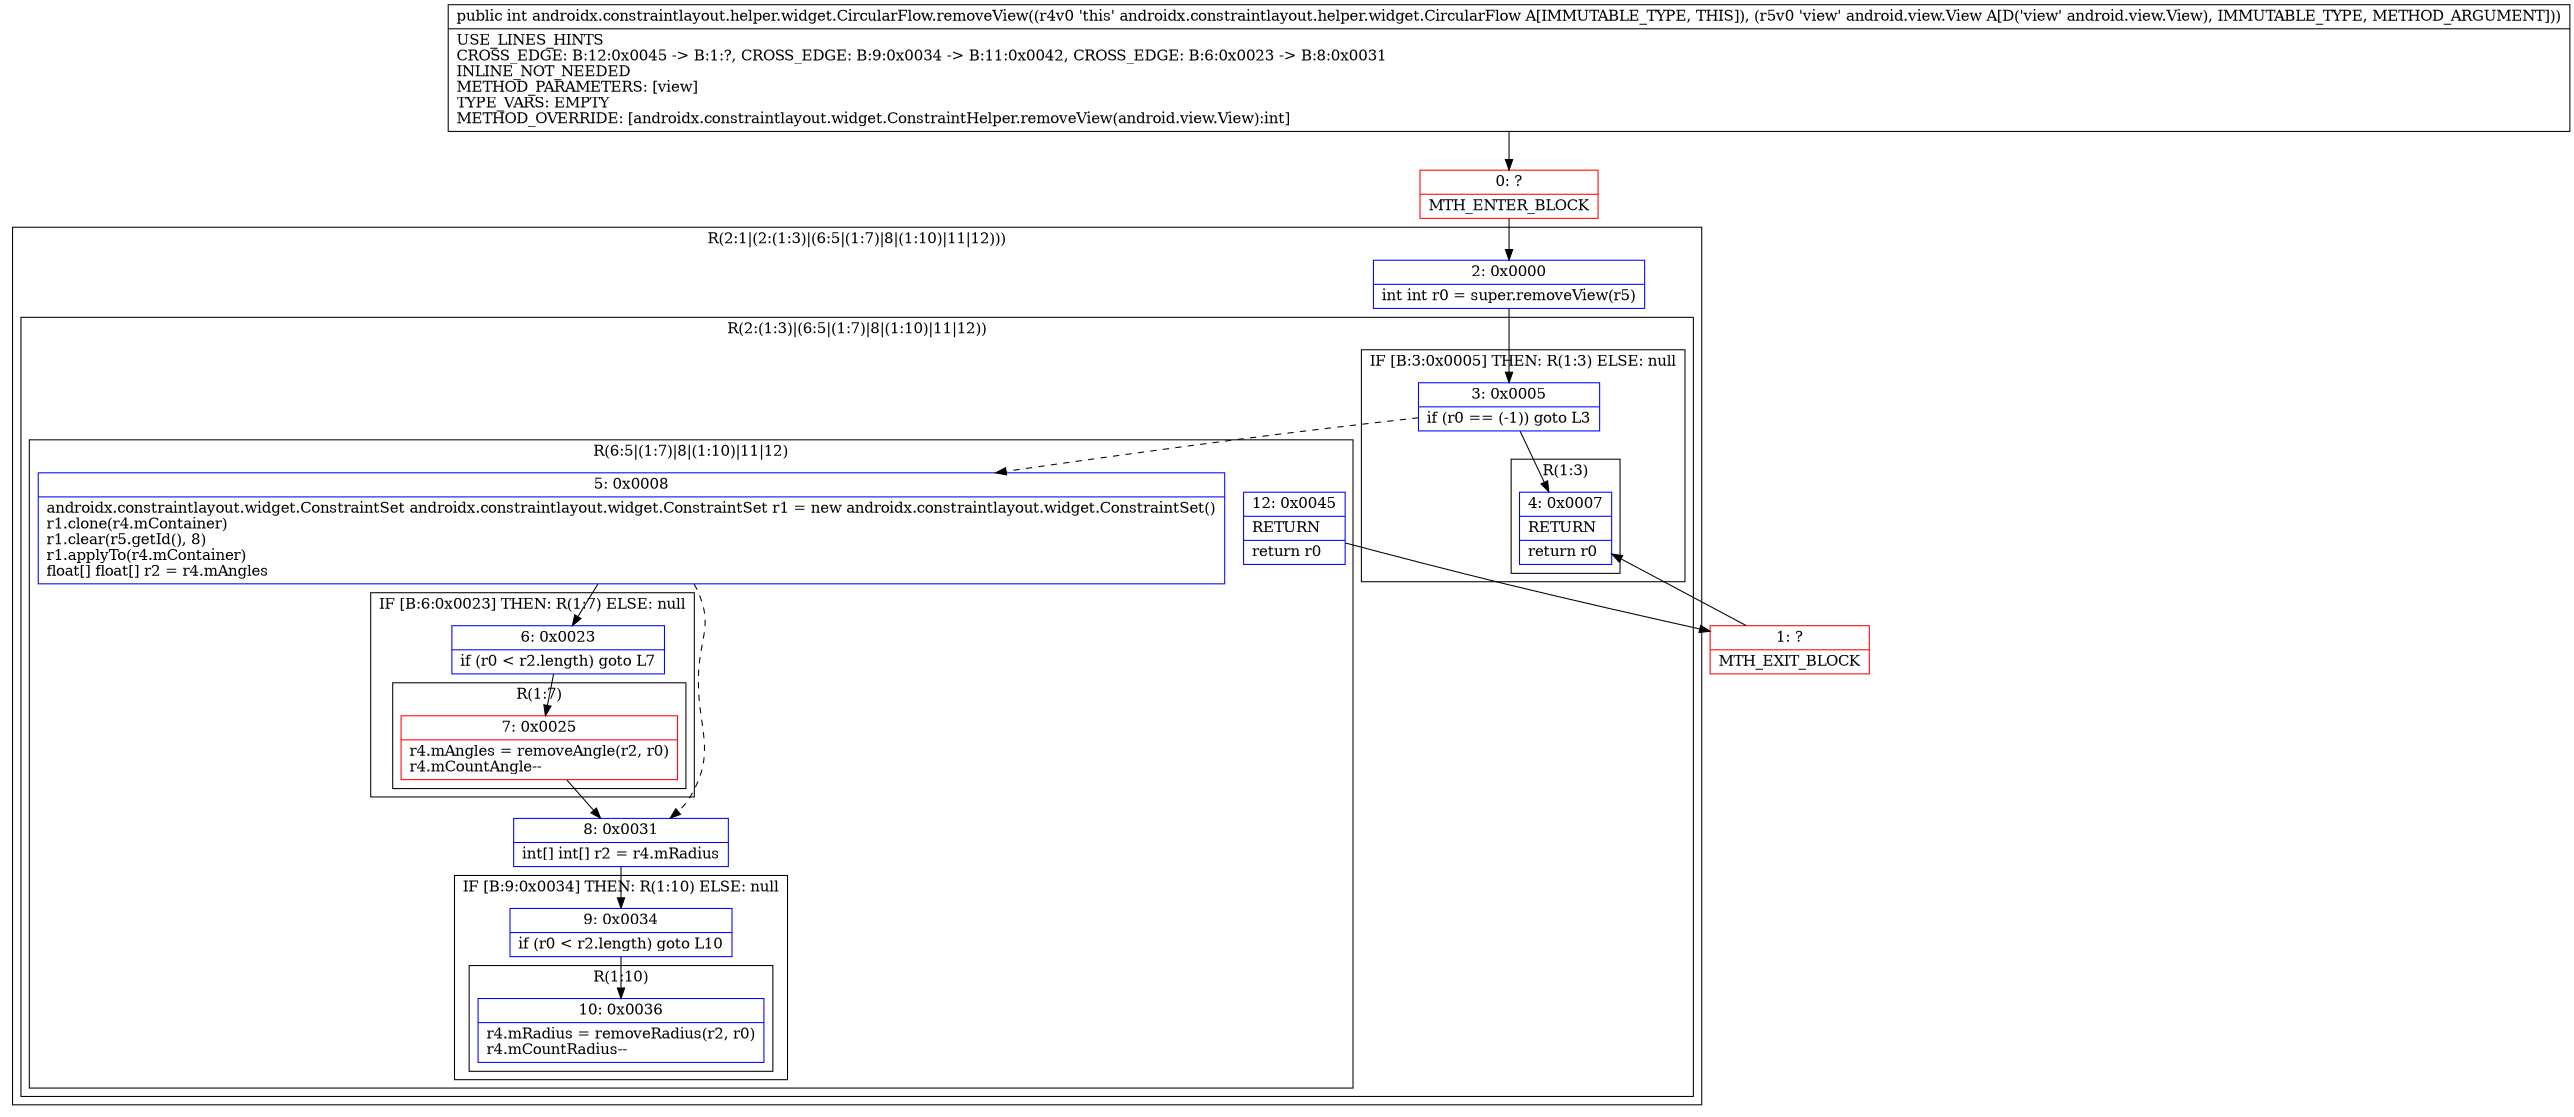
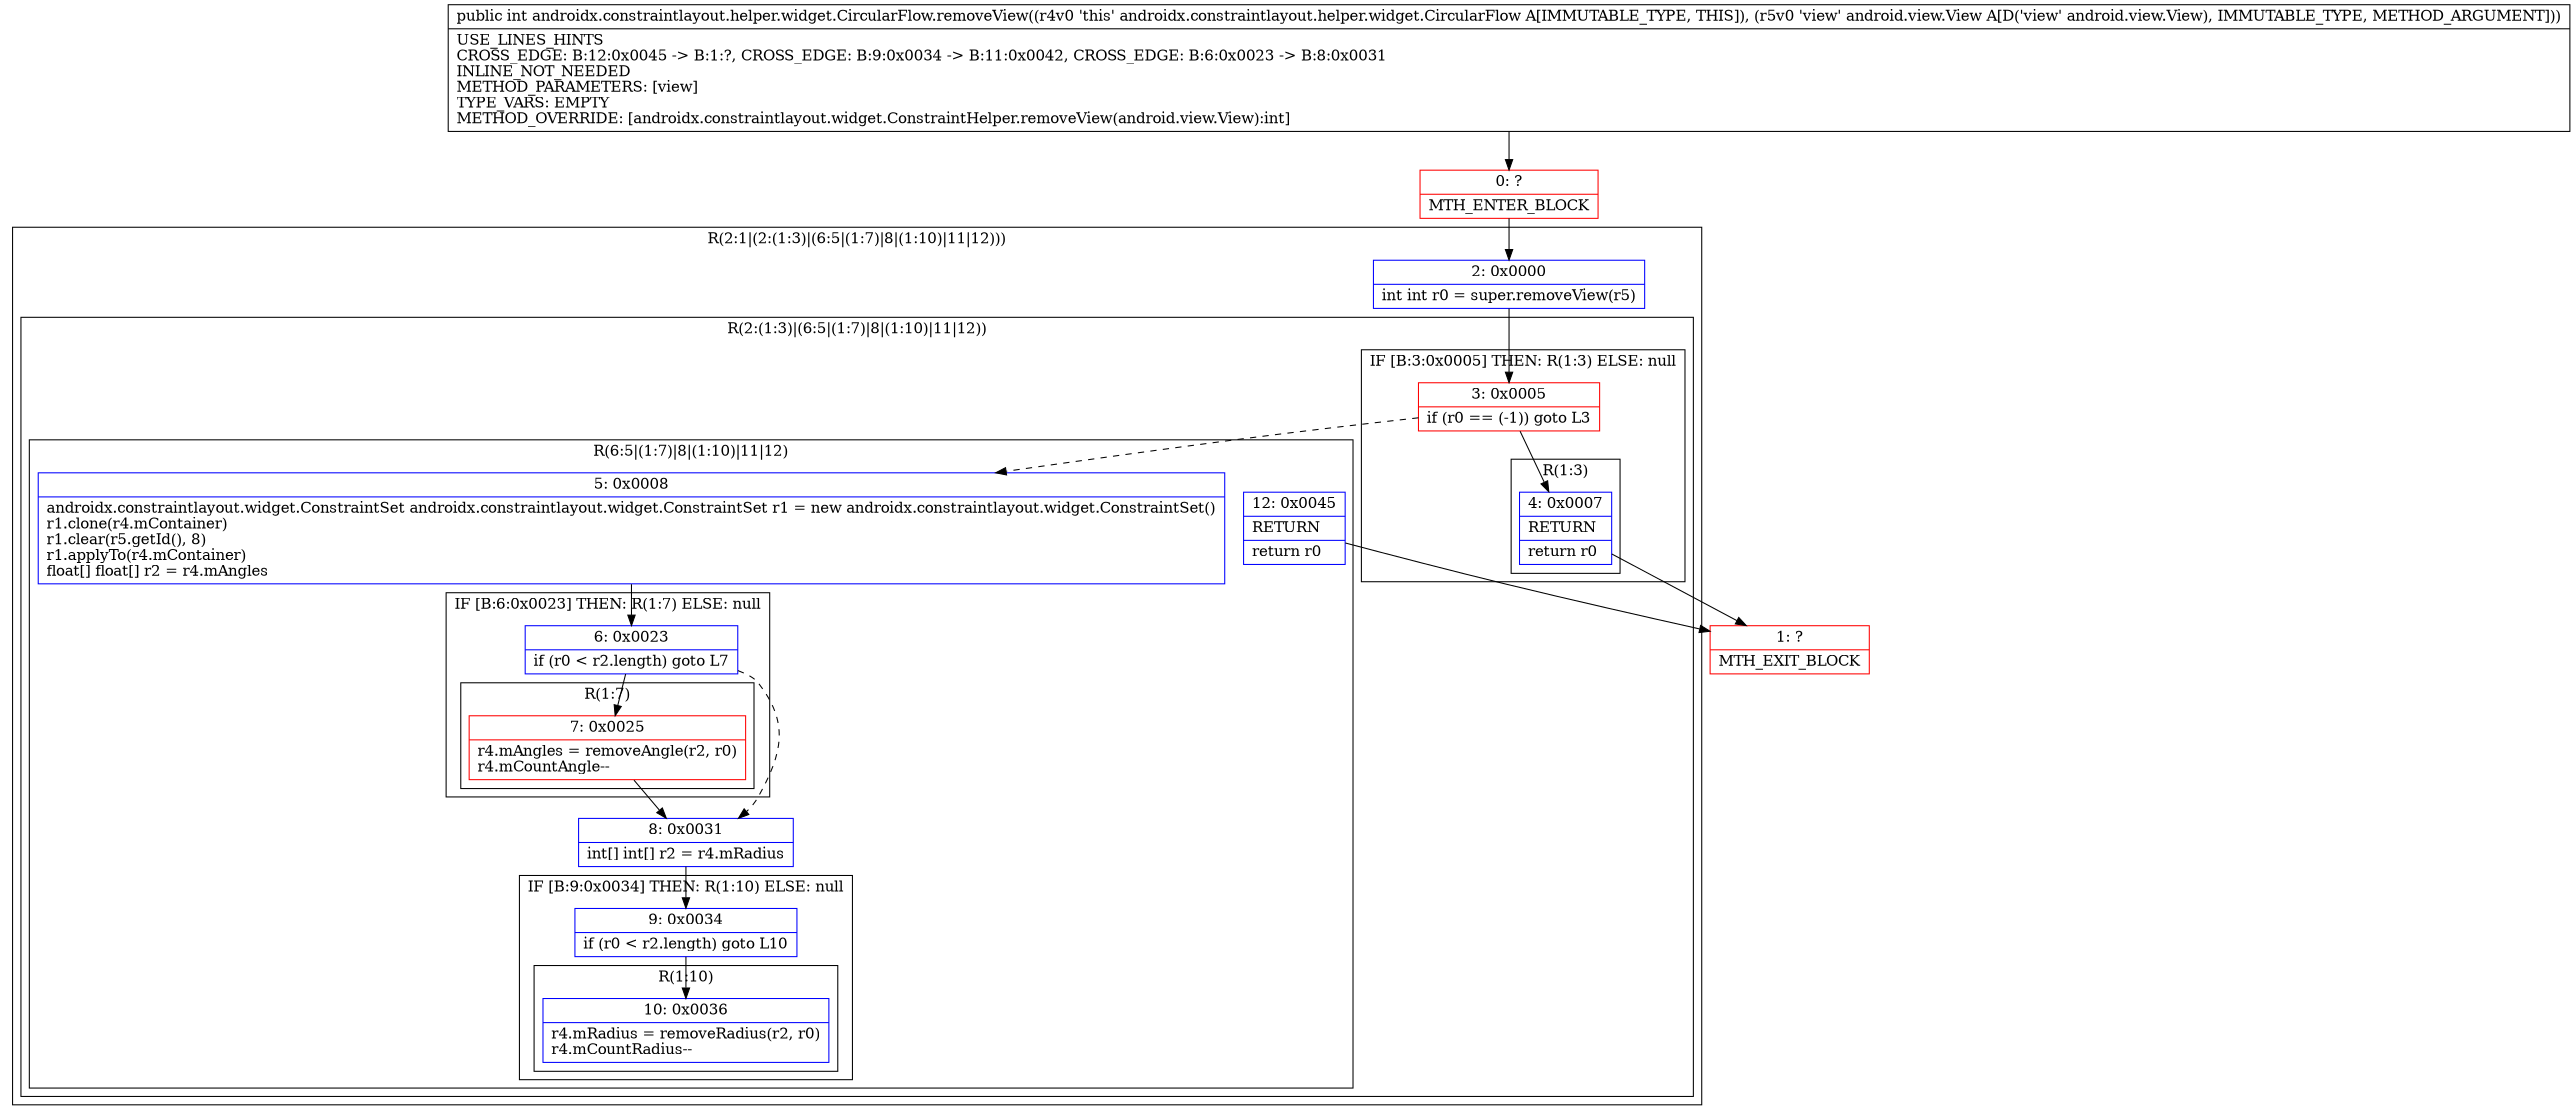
(1509, 407) -> (1509, 407)
(1684, 592) -> (1677, 589)
(701, 718) -> (779, 737)
